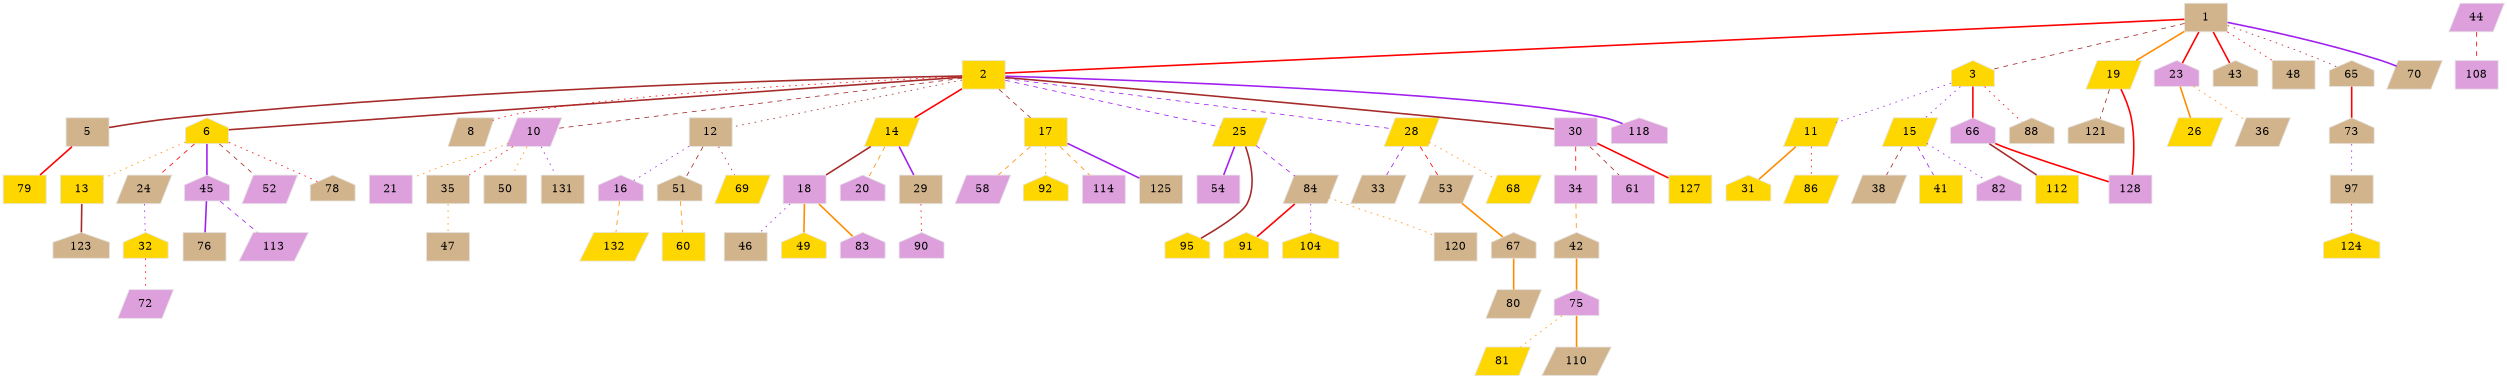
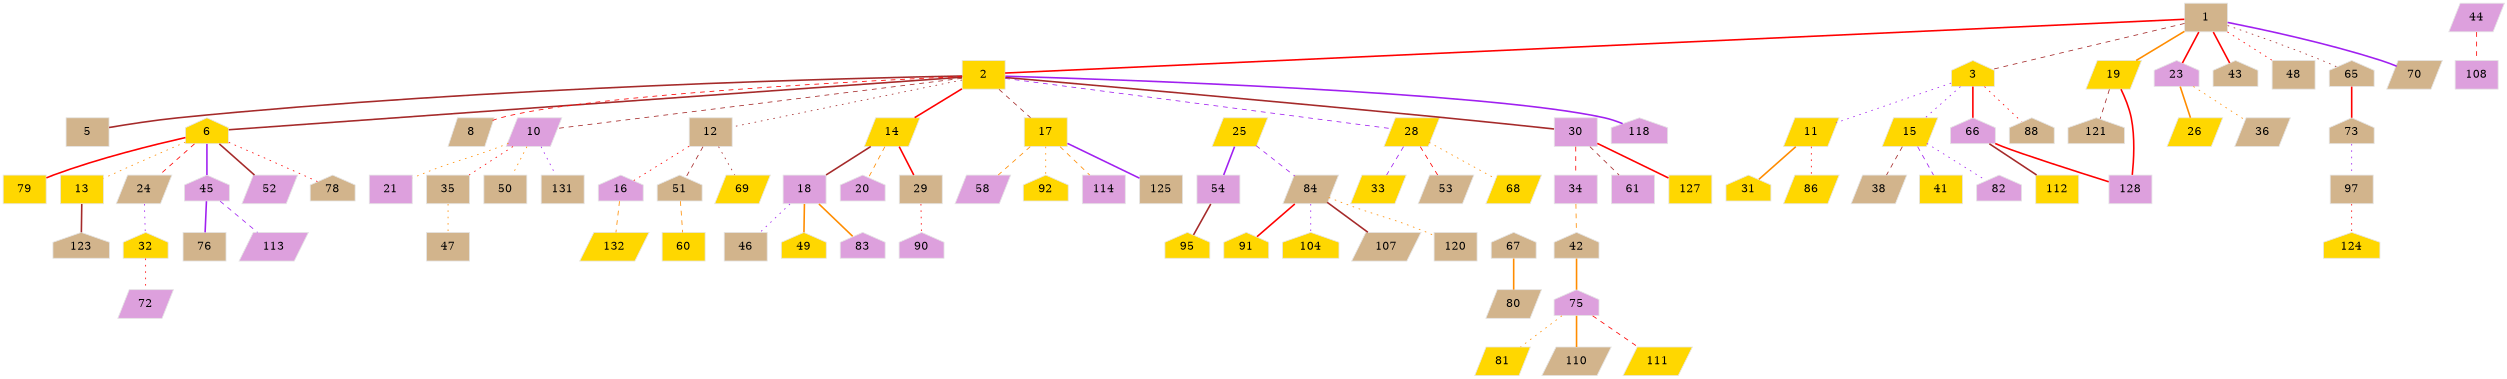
(726, 90) -> (726, 90)
(1113, 104) -> none
(237, 159) -> (237, 159)
(56, 161) -> (115, 155)
(906, 161) -> (906, 161)
(661, 163) -> (661, 163)
(1378, 189) -> (1378, 189)
(1247, 203) -> (1202, 219)
(1482, 220) -> none
none -> (1386, 247)
none -> (1658, 361)
